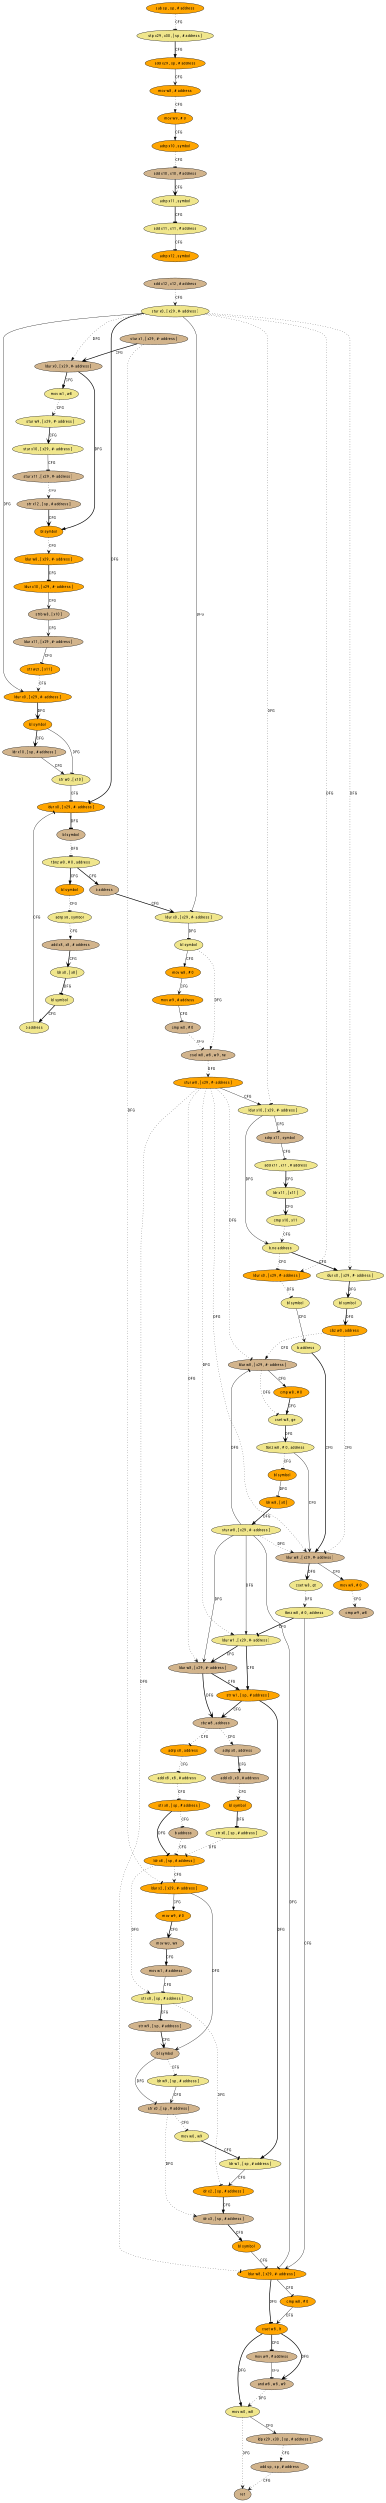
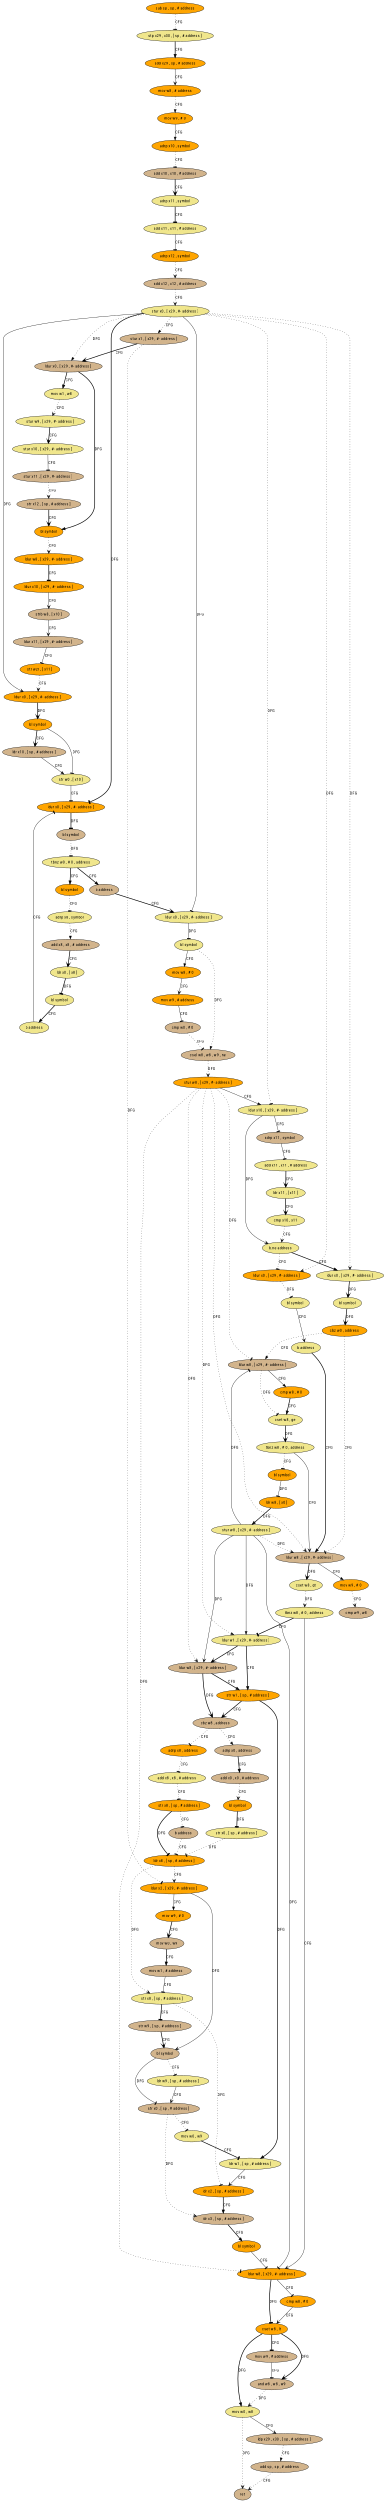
none -> (175, 268)
none -> (166, 324)
